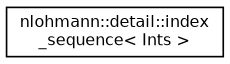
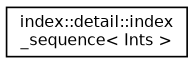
(115, 32) -> (97, 32)
